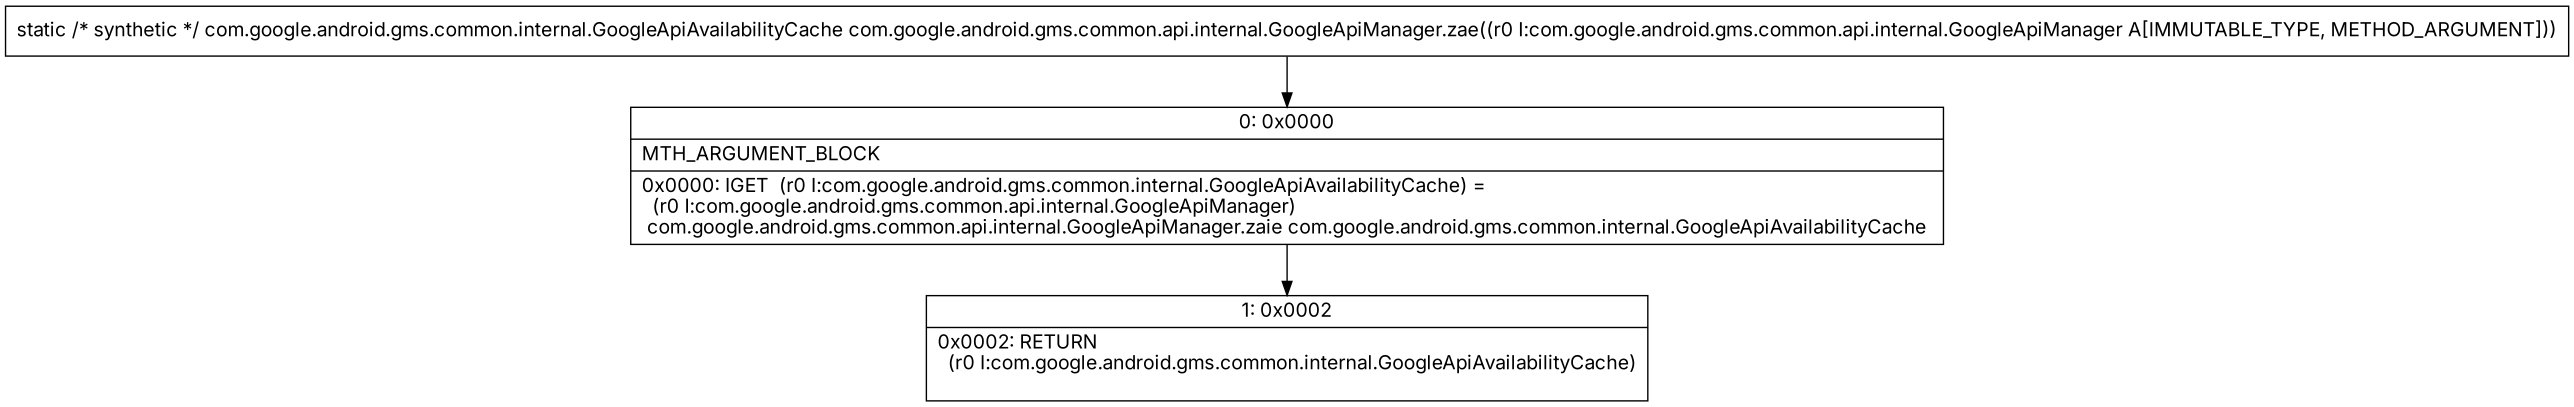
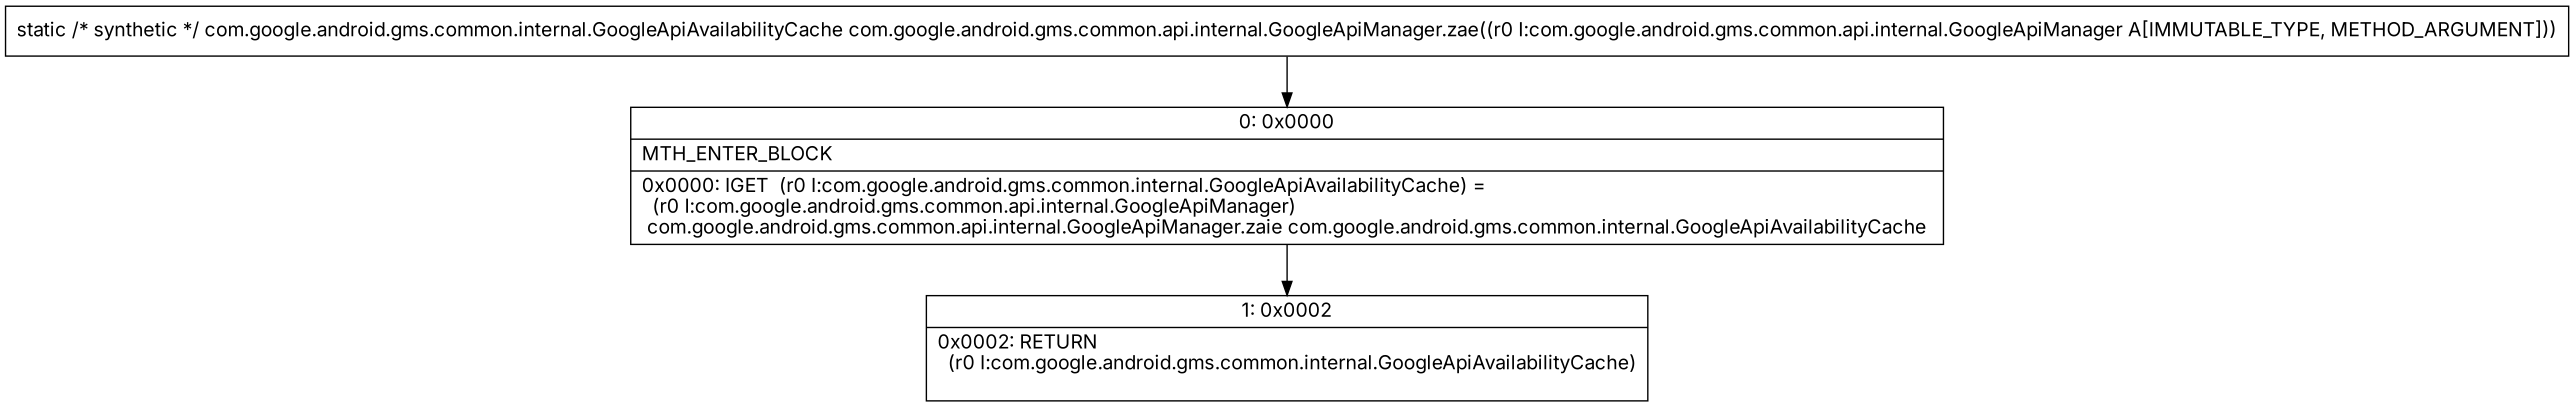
(762, 154) -> (738, 154)
